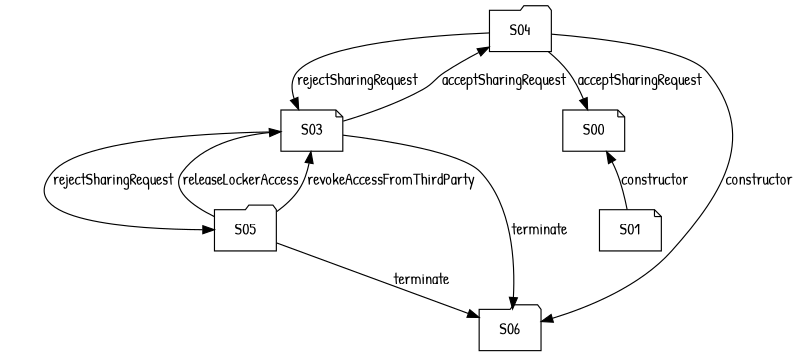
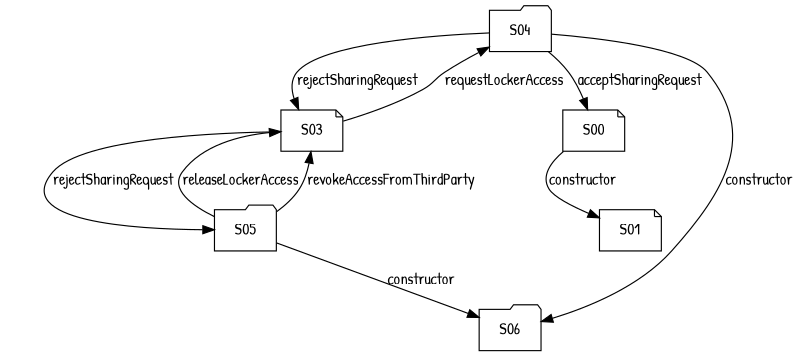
(504, 81) -> (504, 81)
(476, 169) -> none
(621, 185) -> (550, 190)
(421, 280) -> (421, 280)
